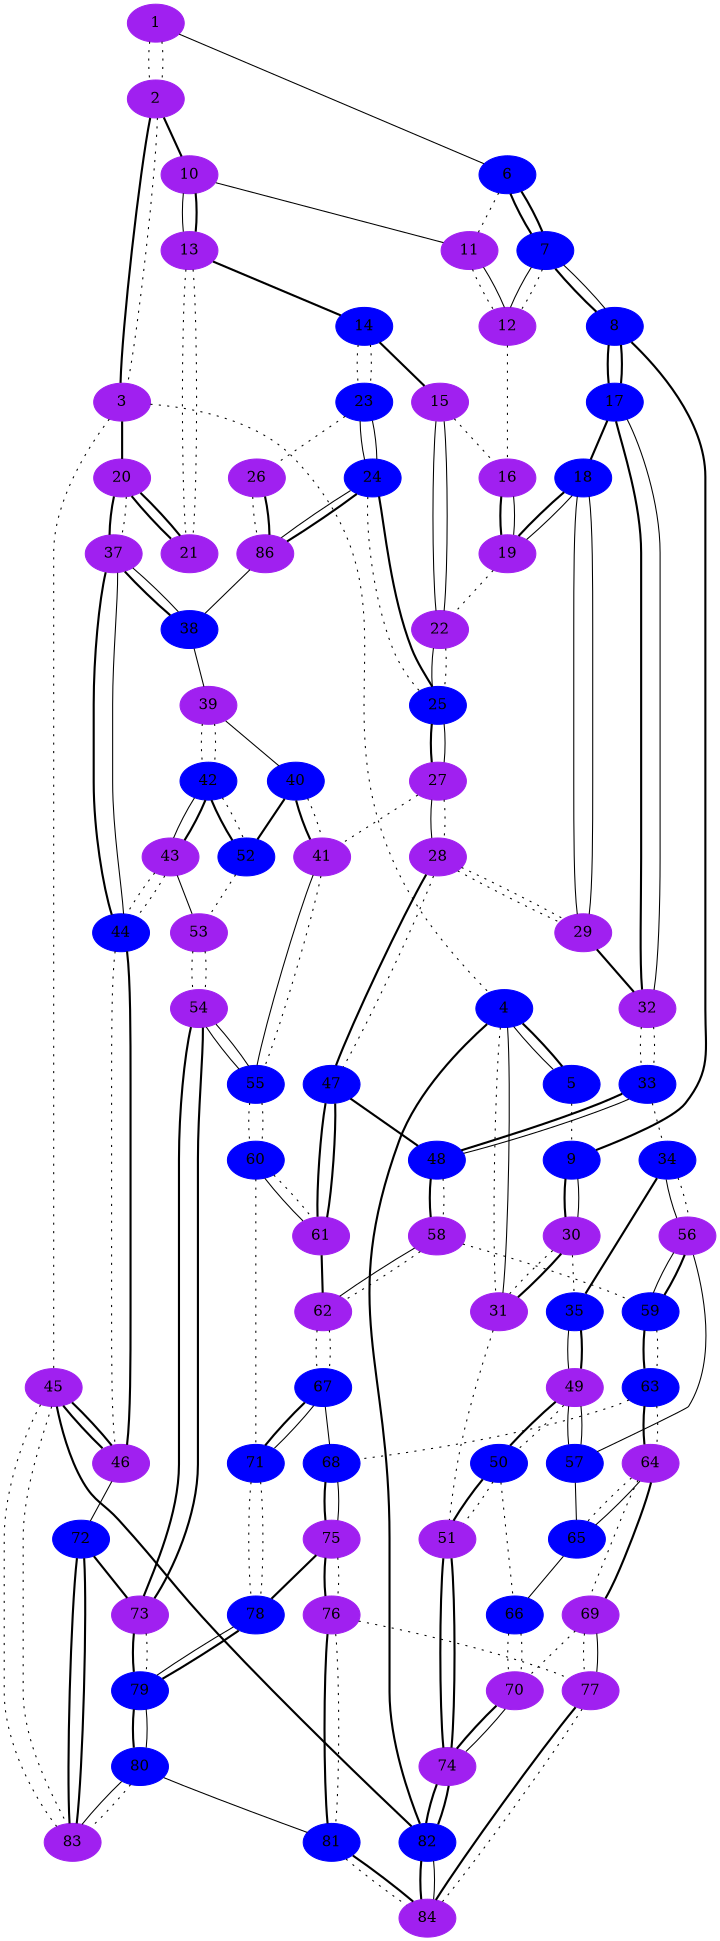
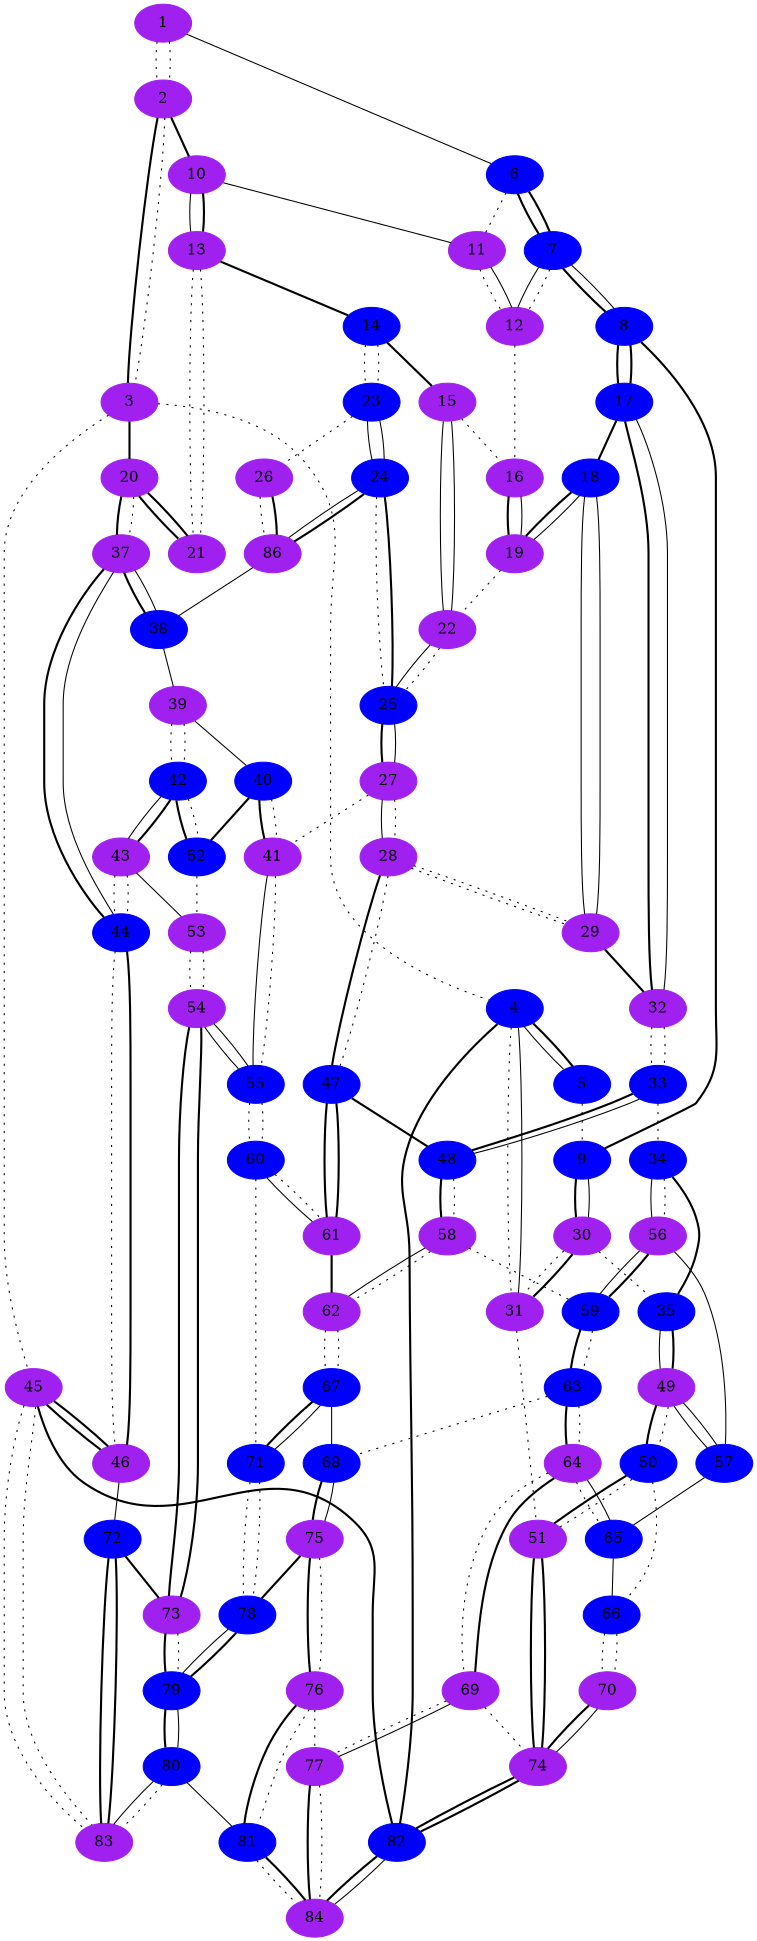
(553, 1653) -> (504, 1729)
